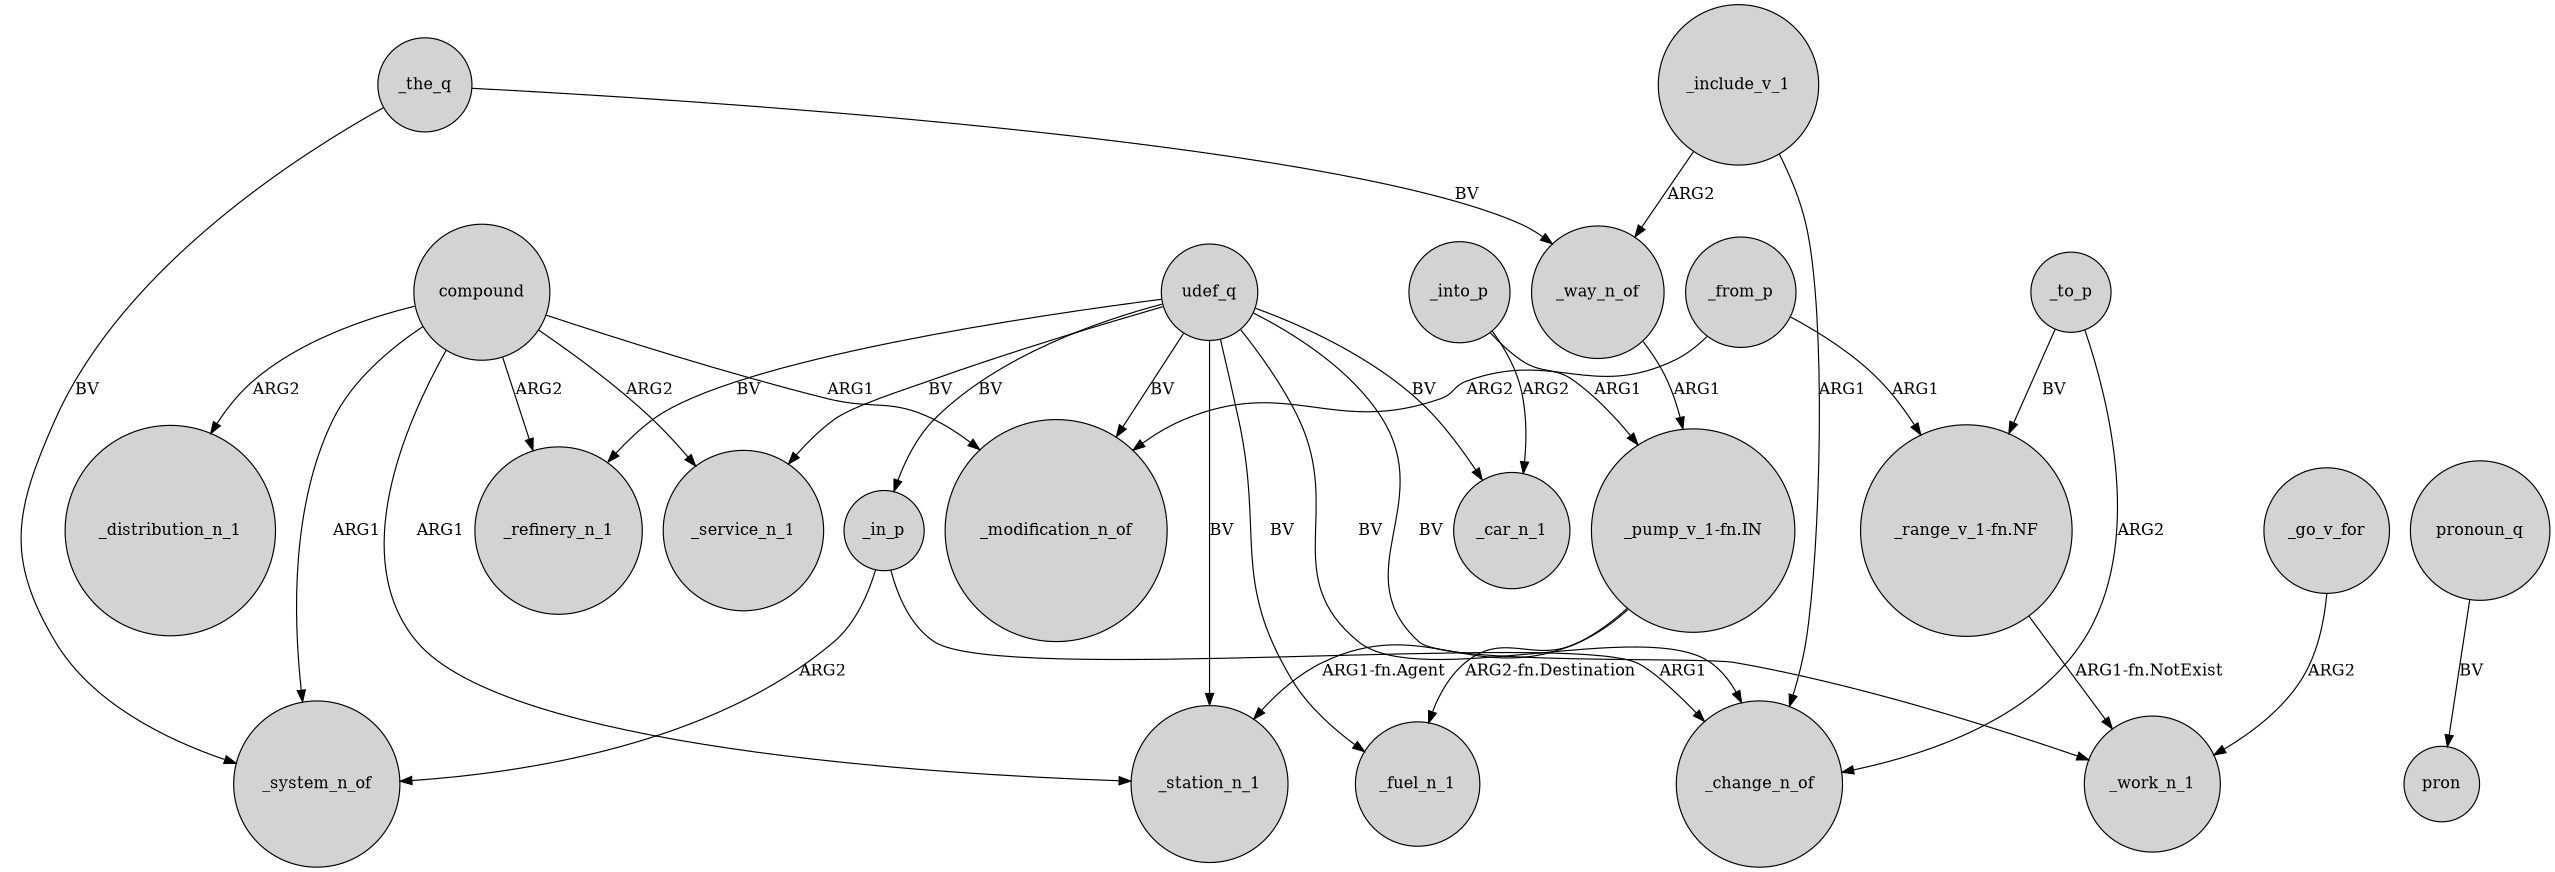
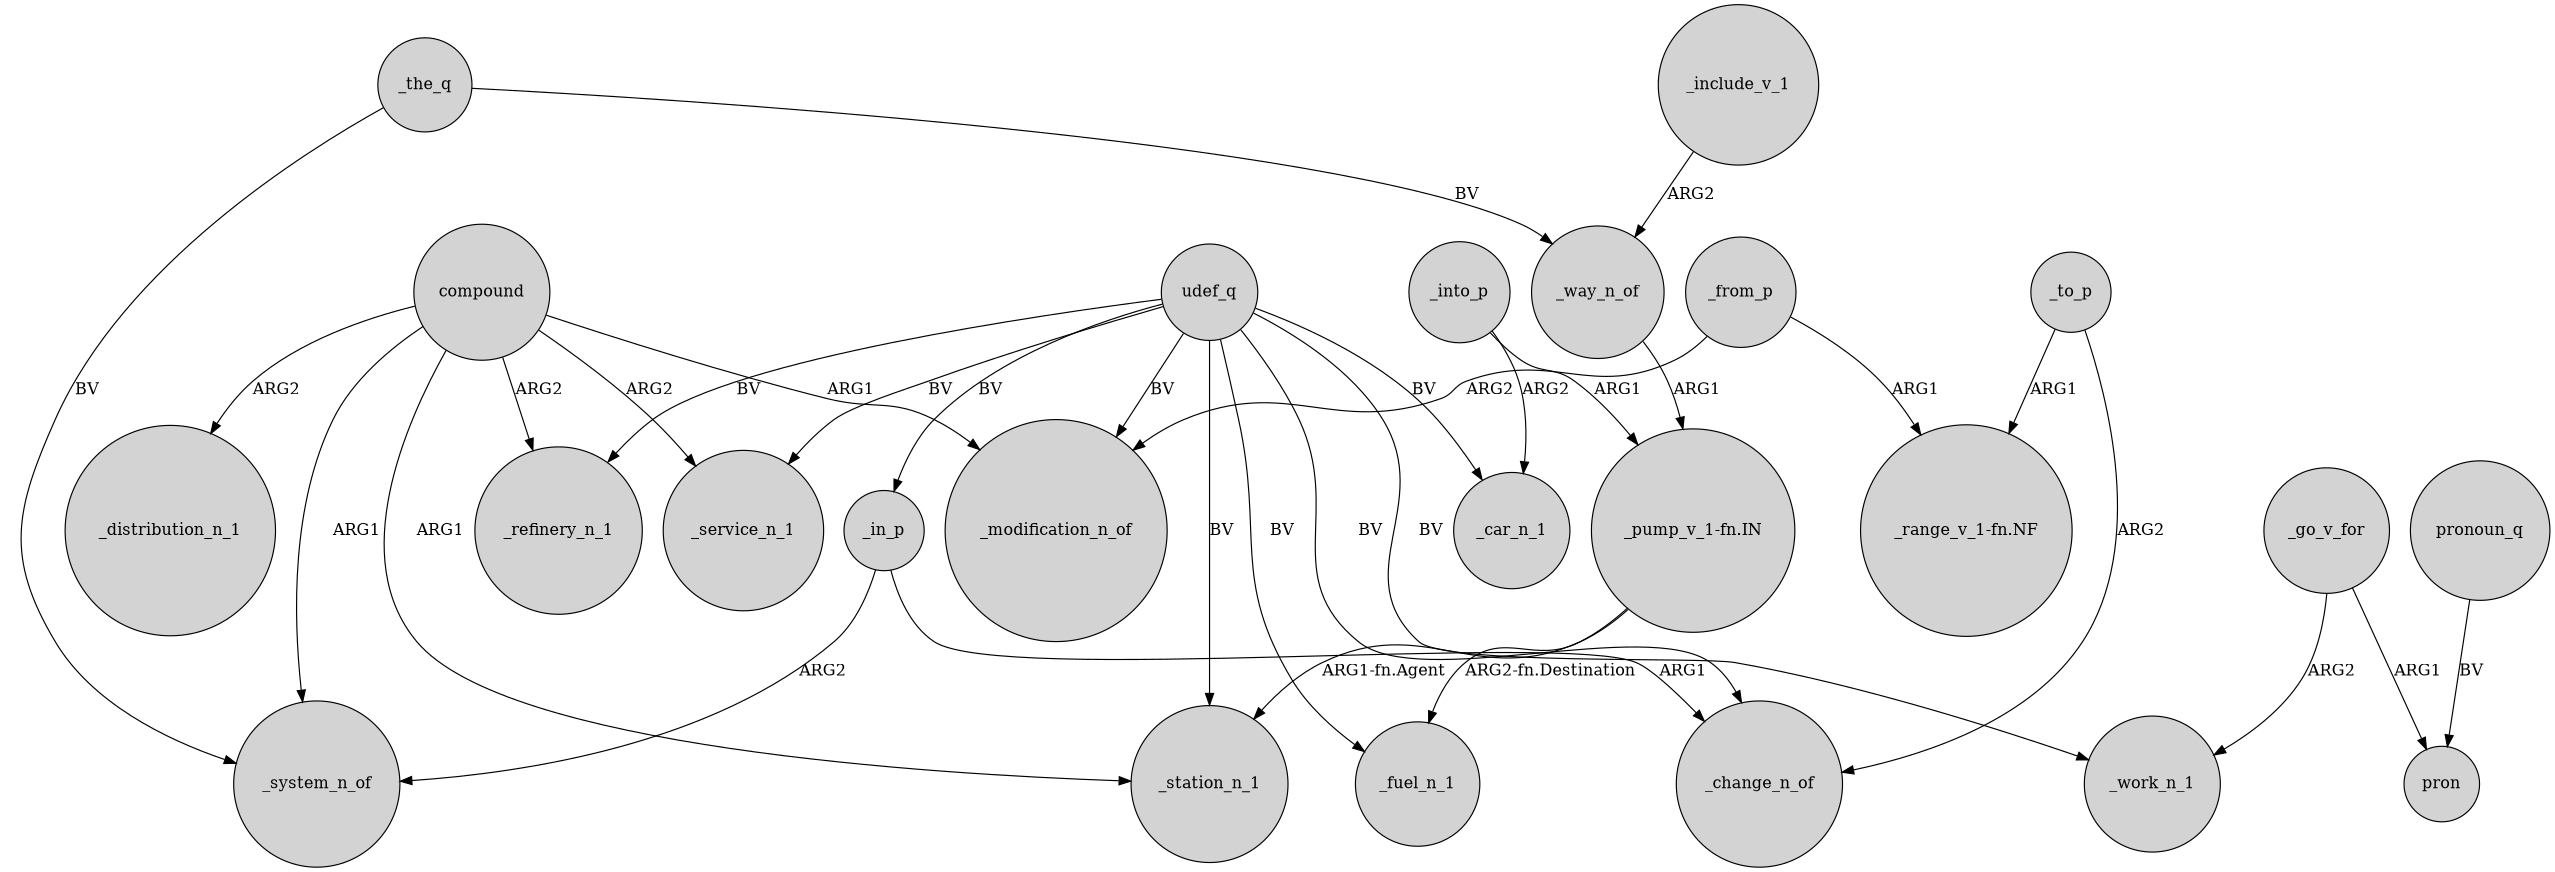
(2054, 390) -> (2054, 390)
(1819, 423) -> none
none -> (2387, 663)
(2071, 673) -> none
